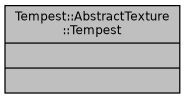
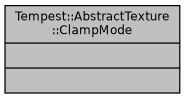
(92, 31) -> (92, 31)
